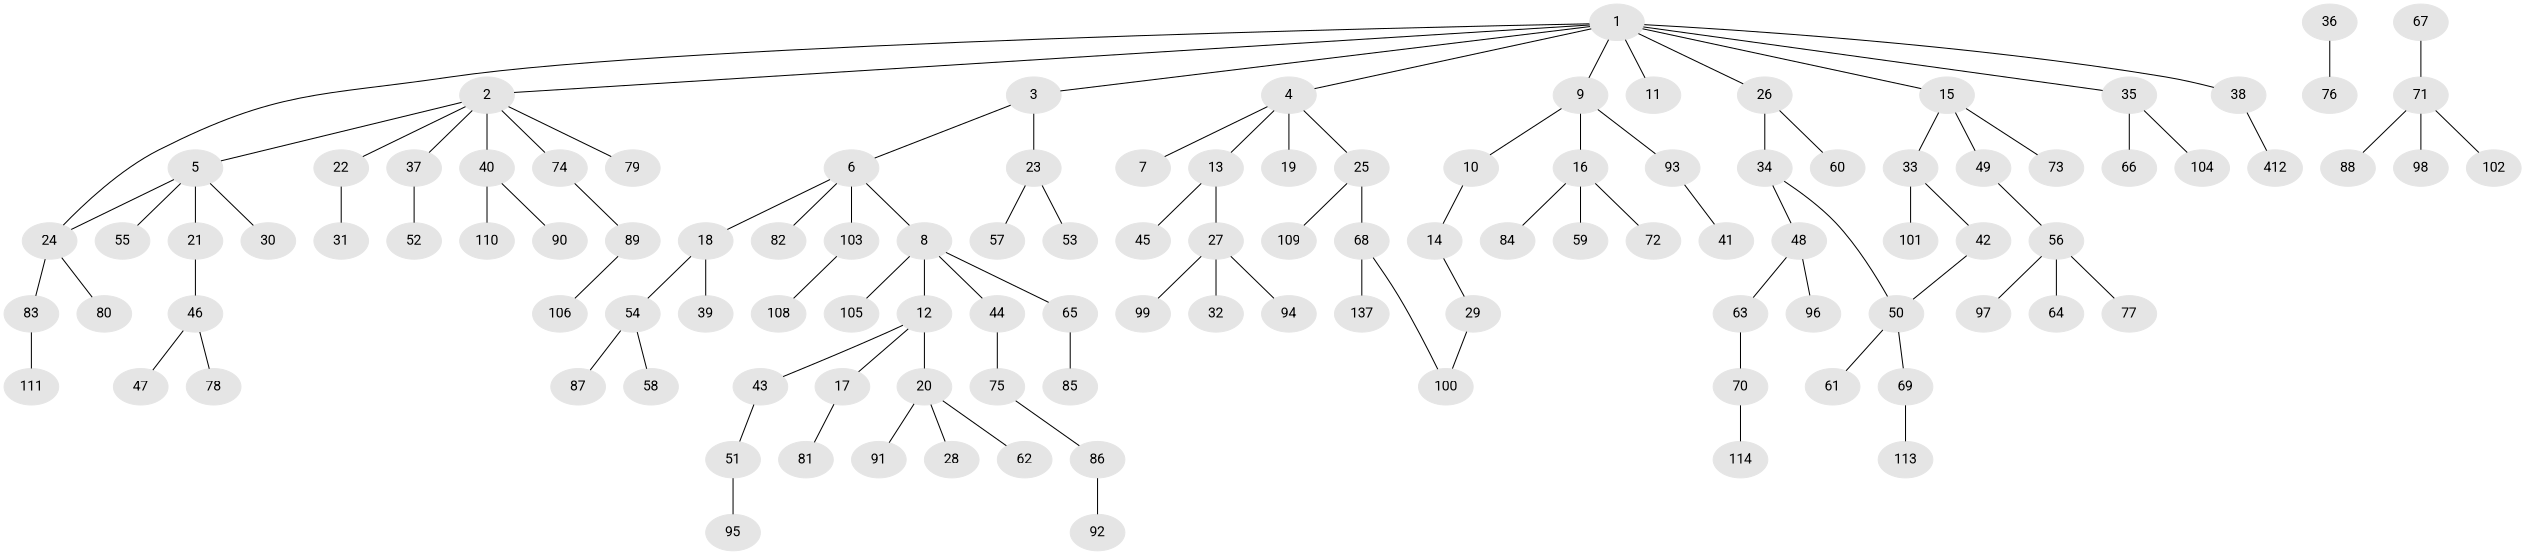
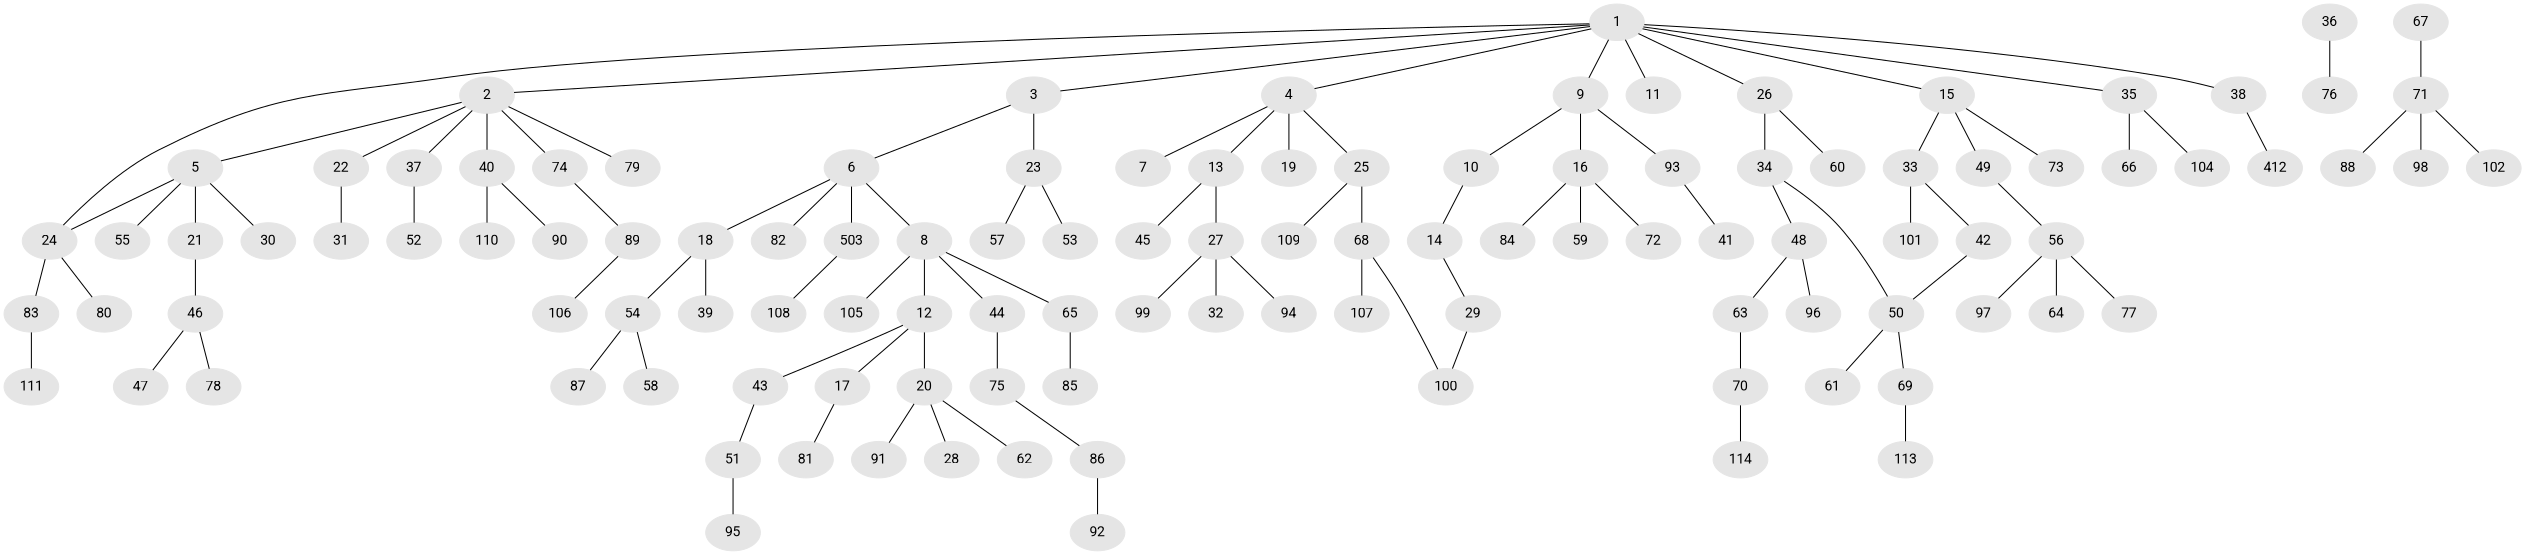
(852, 241) -> (852, 241)
(1362, 314) -> (1362, 314)
